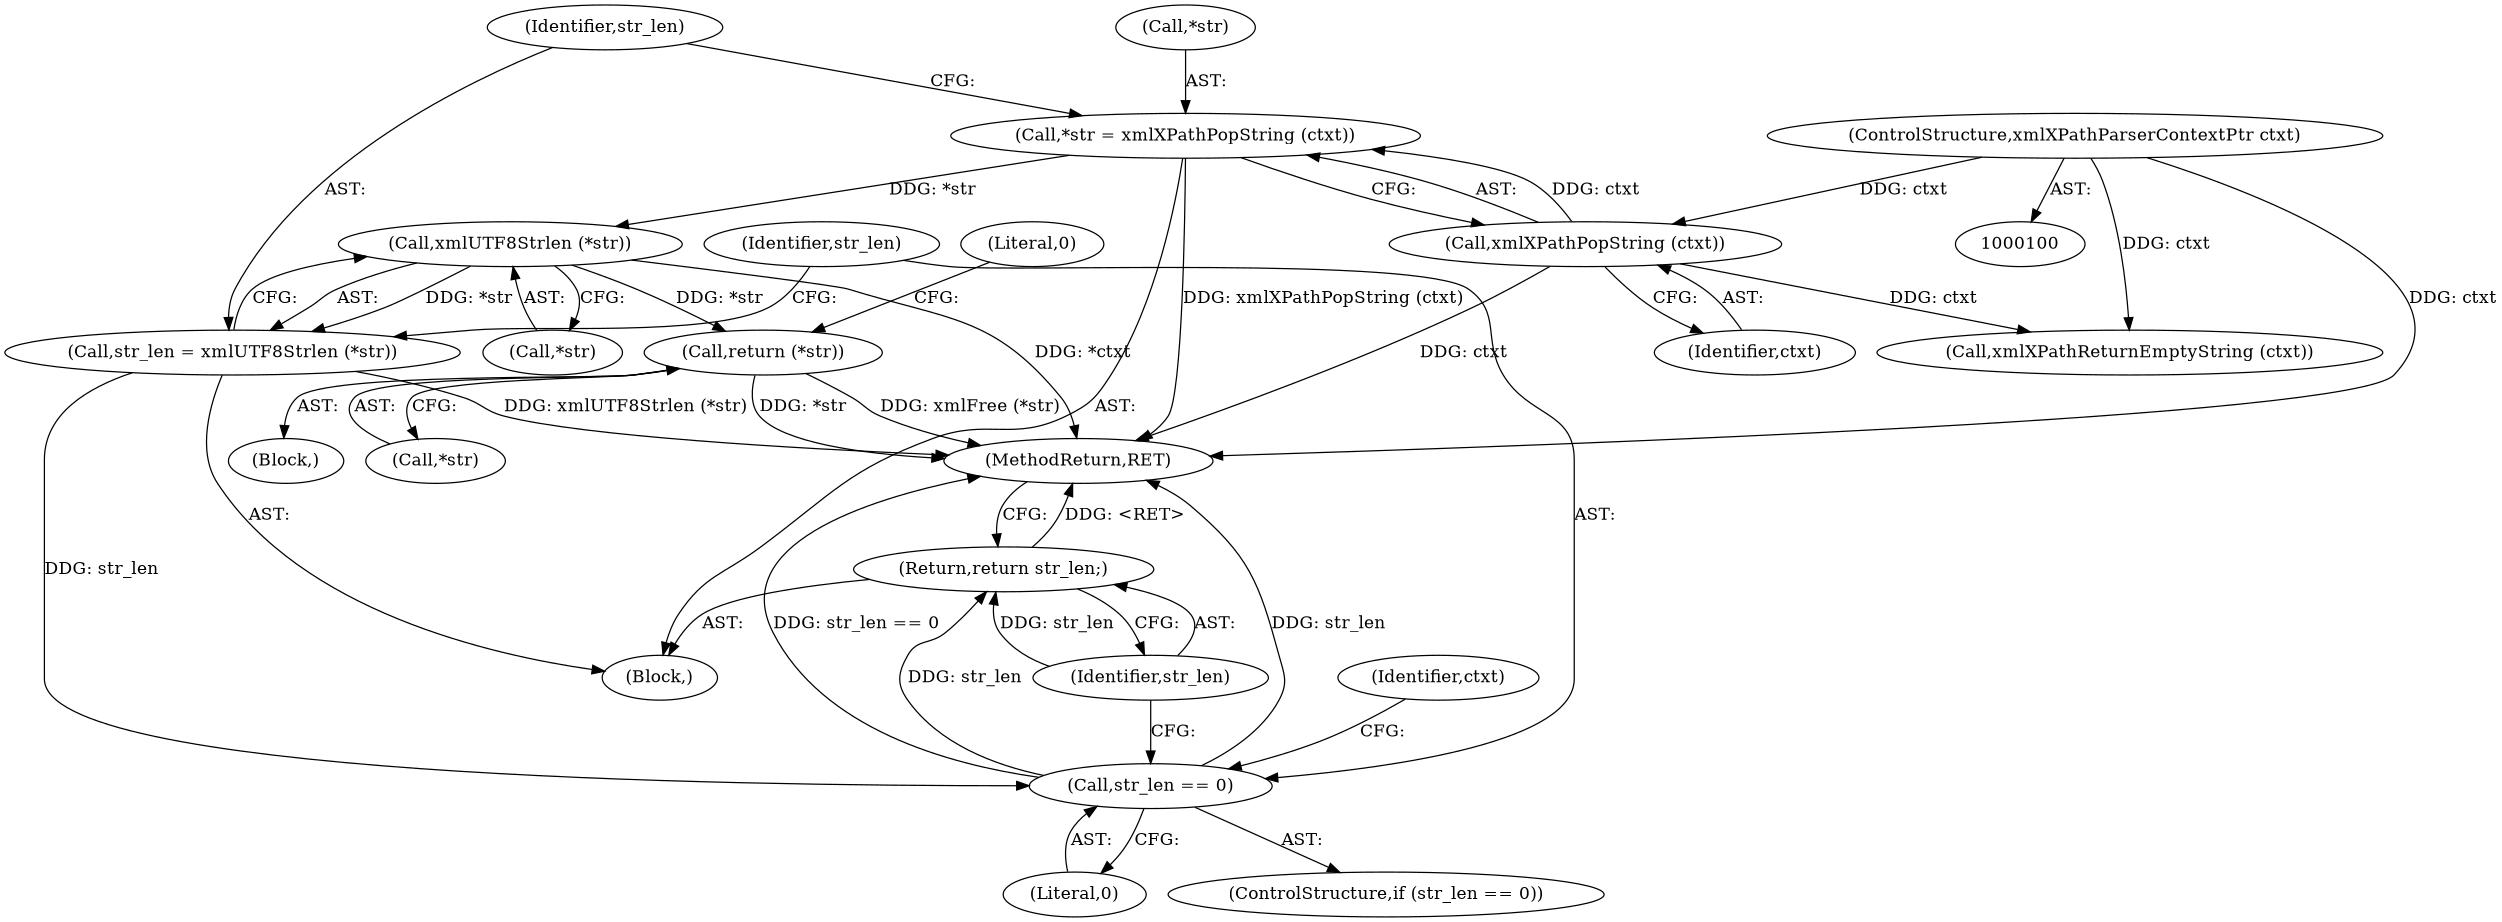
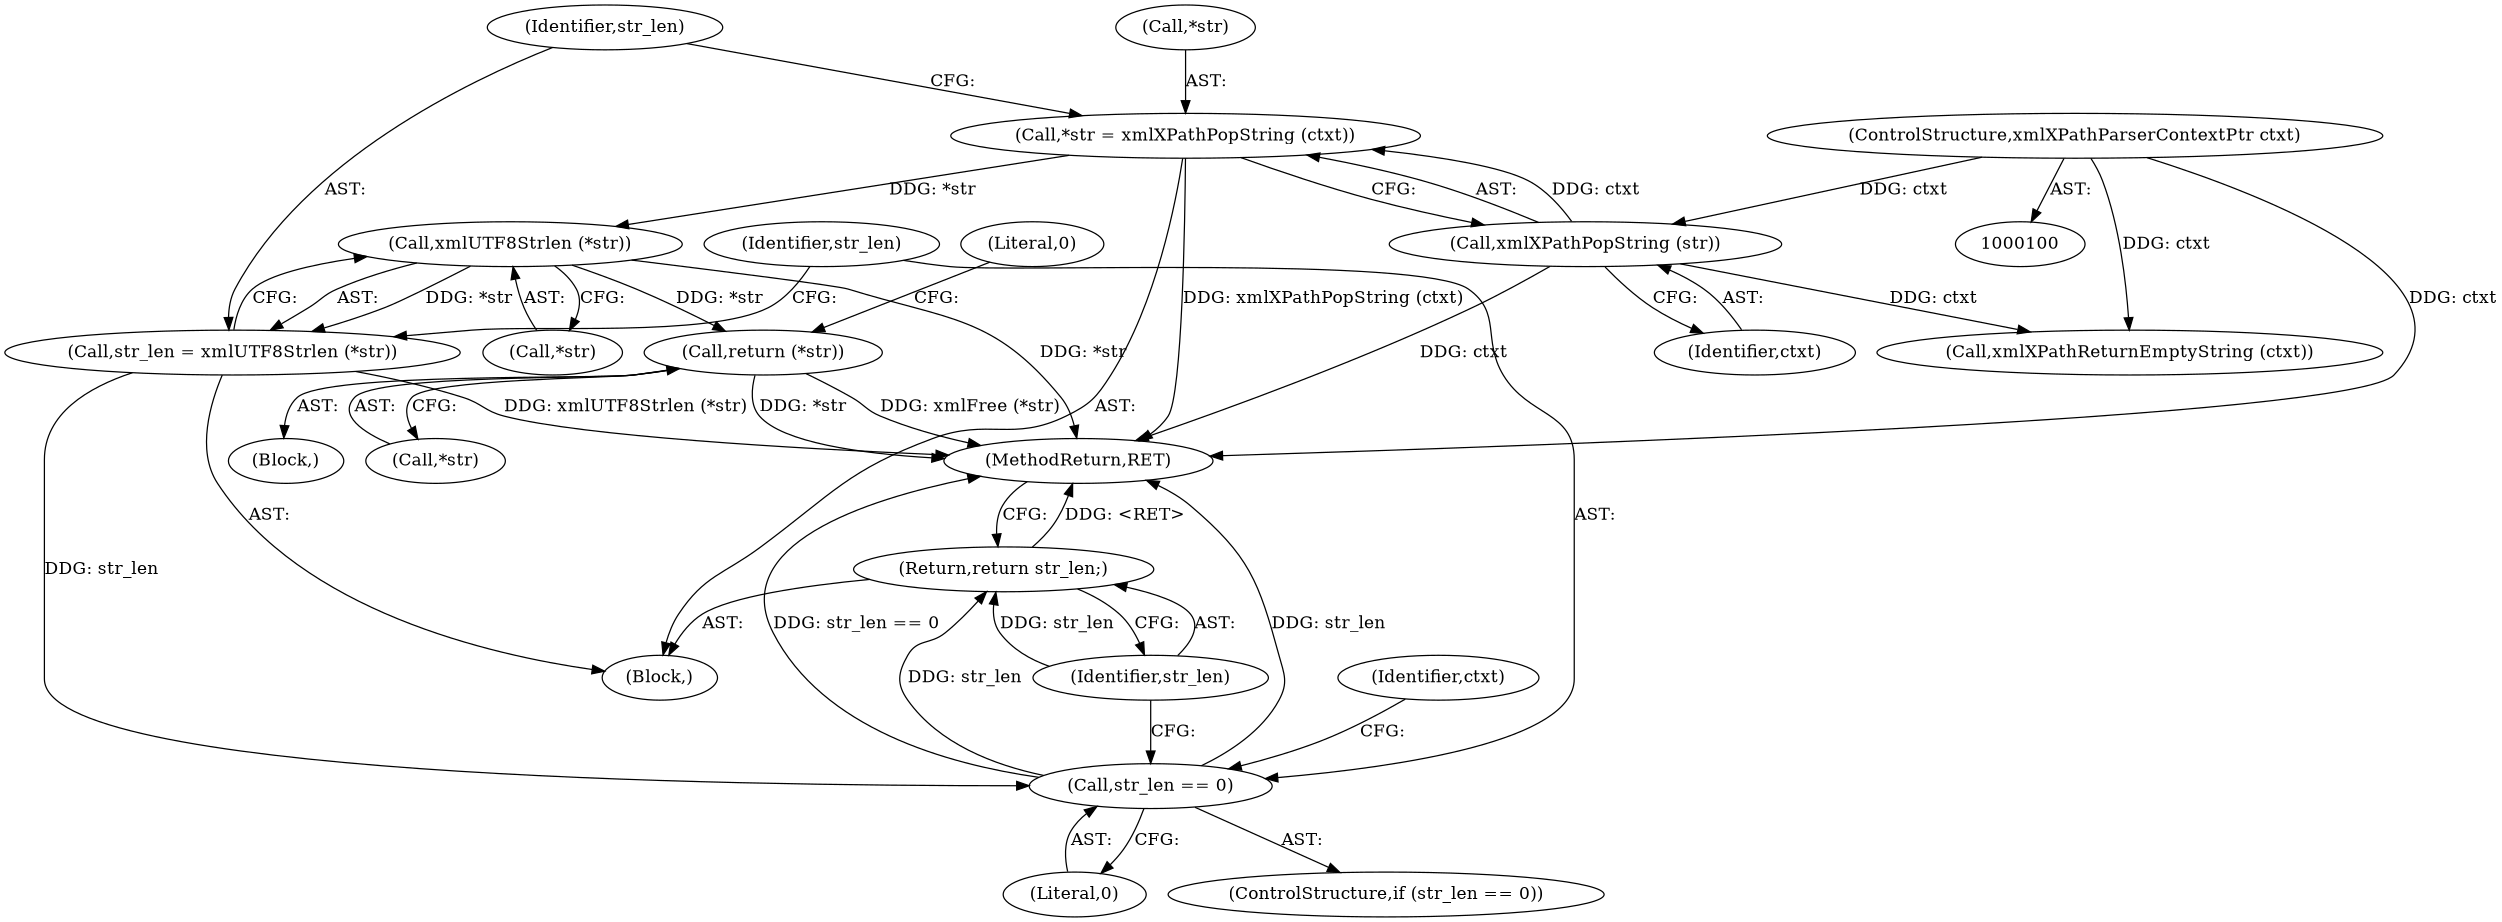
(1585, 244) -> (1585, 244)
(1083, 353) -> (1083, 353)
